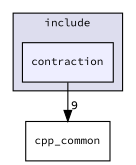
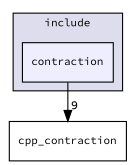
(68, 141) -> (68, 141)
